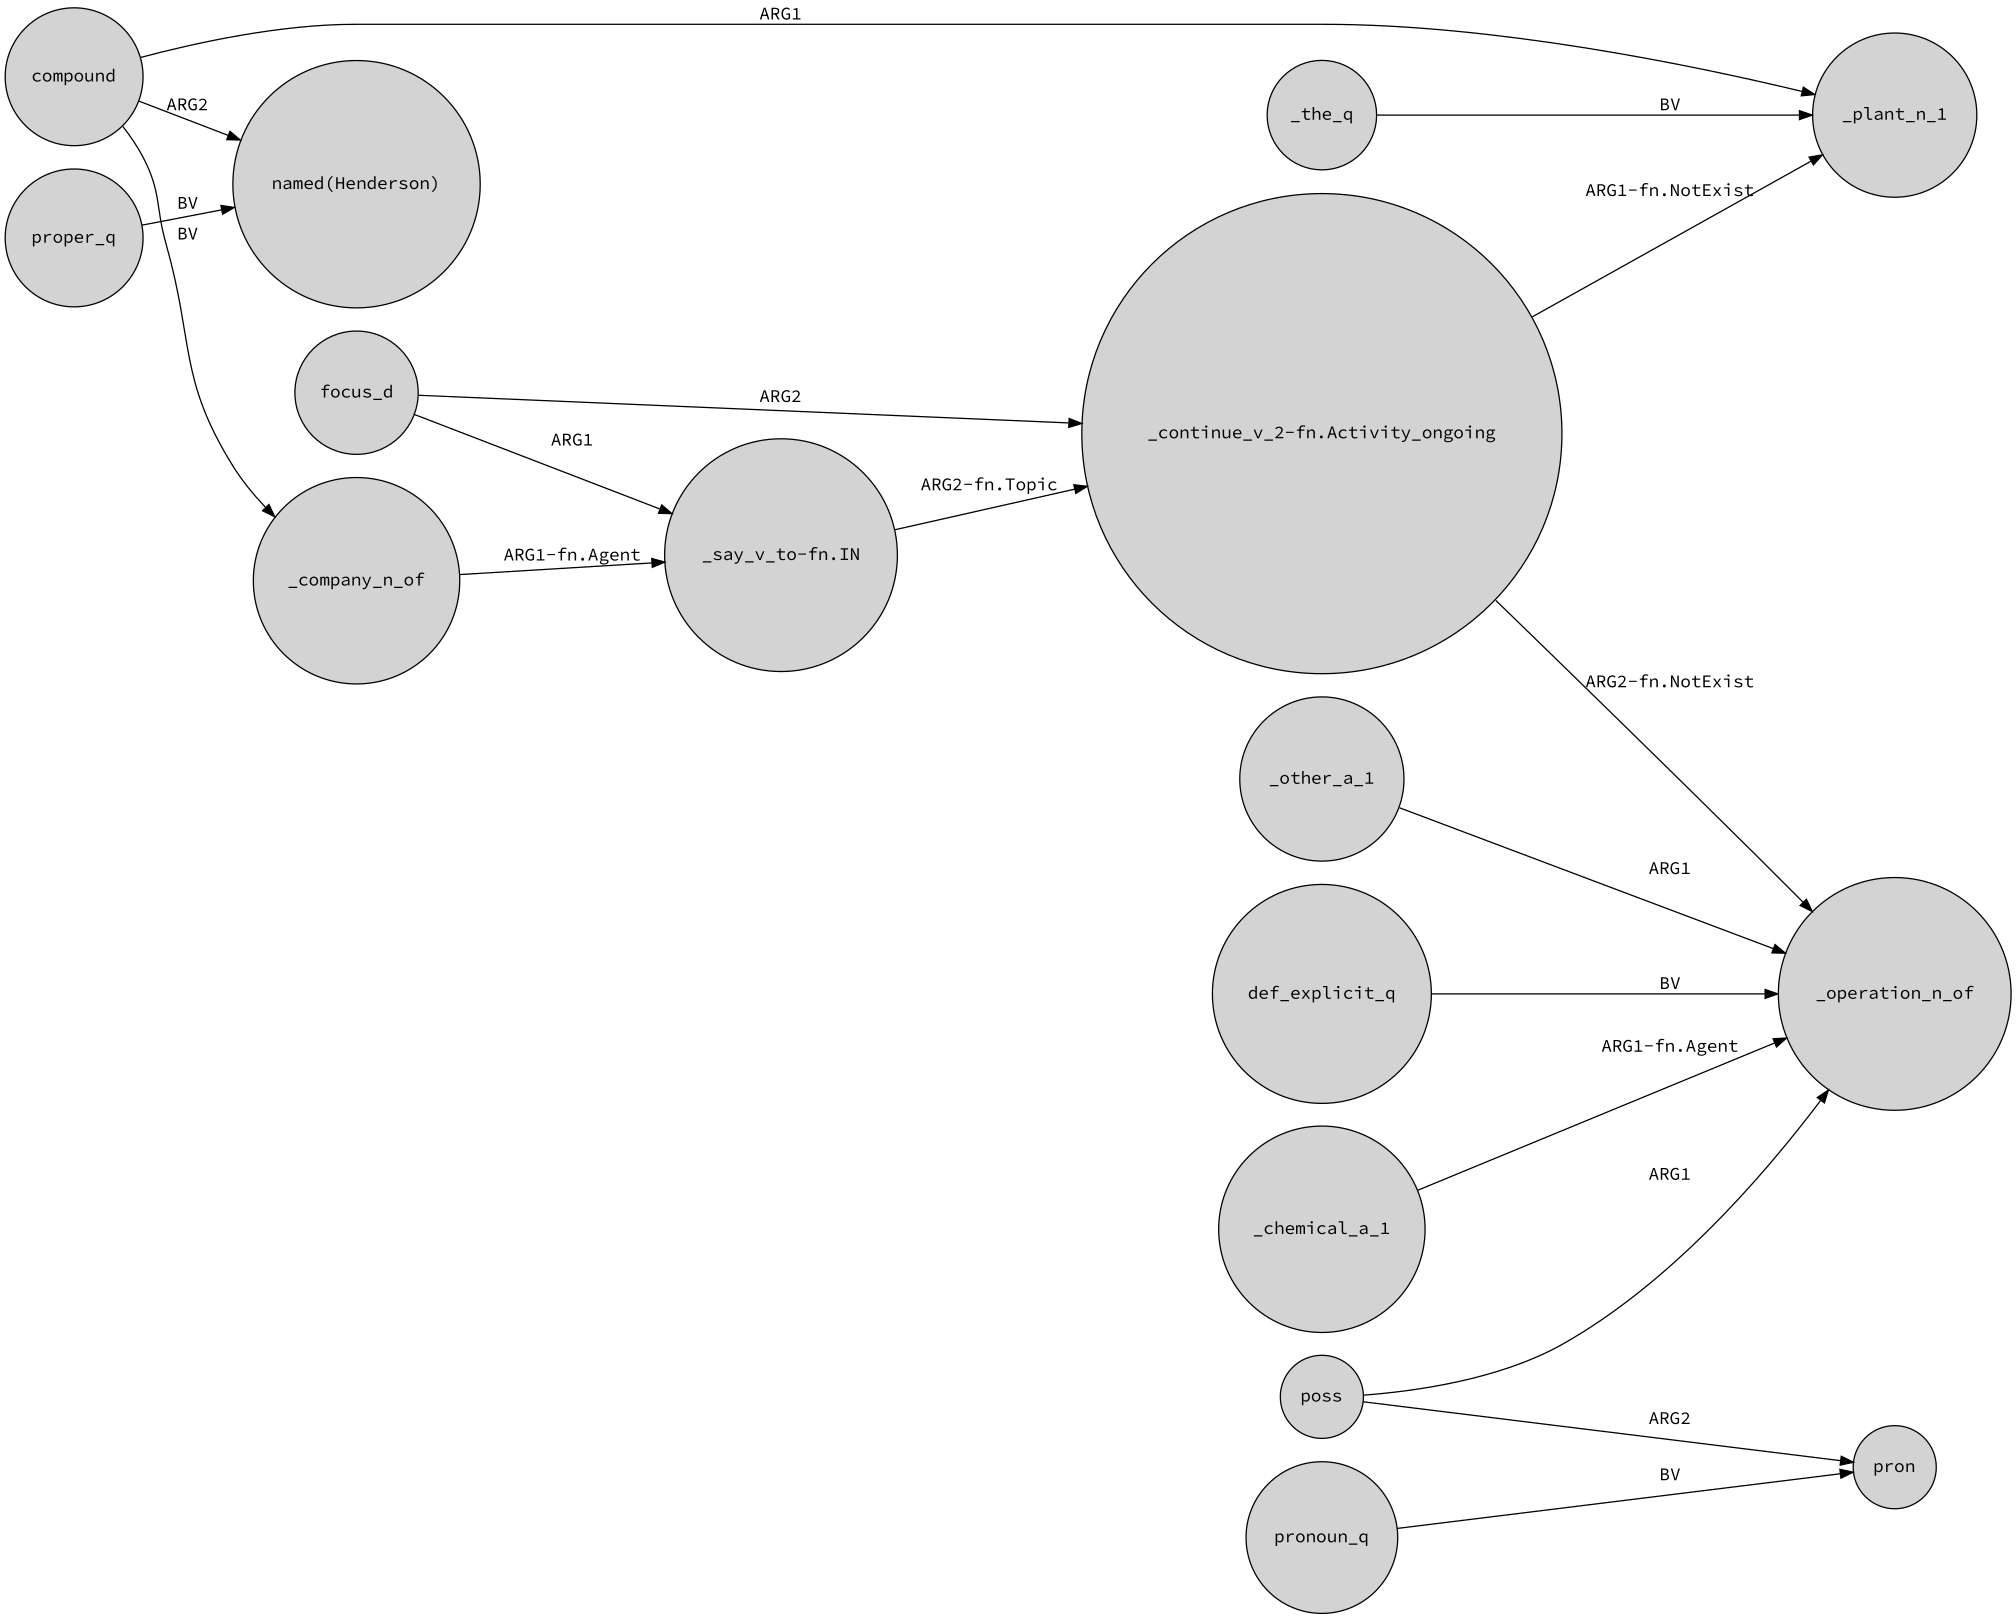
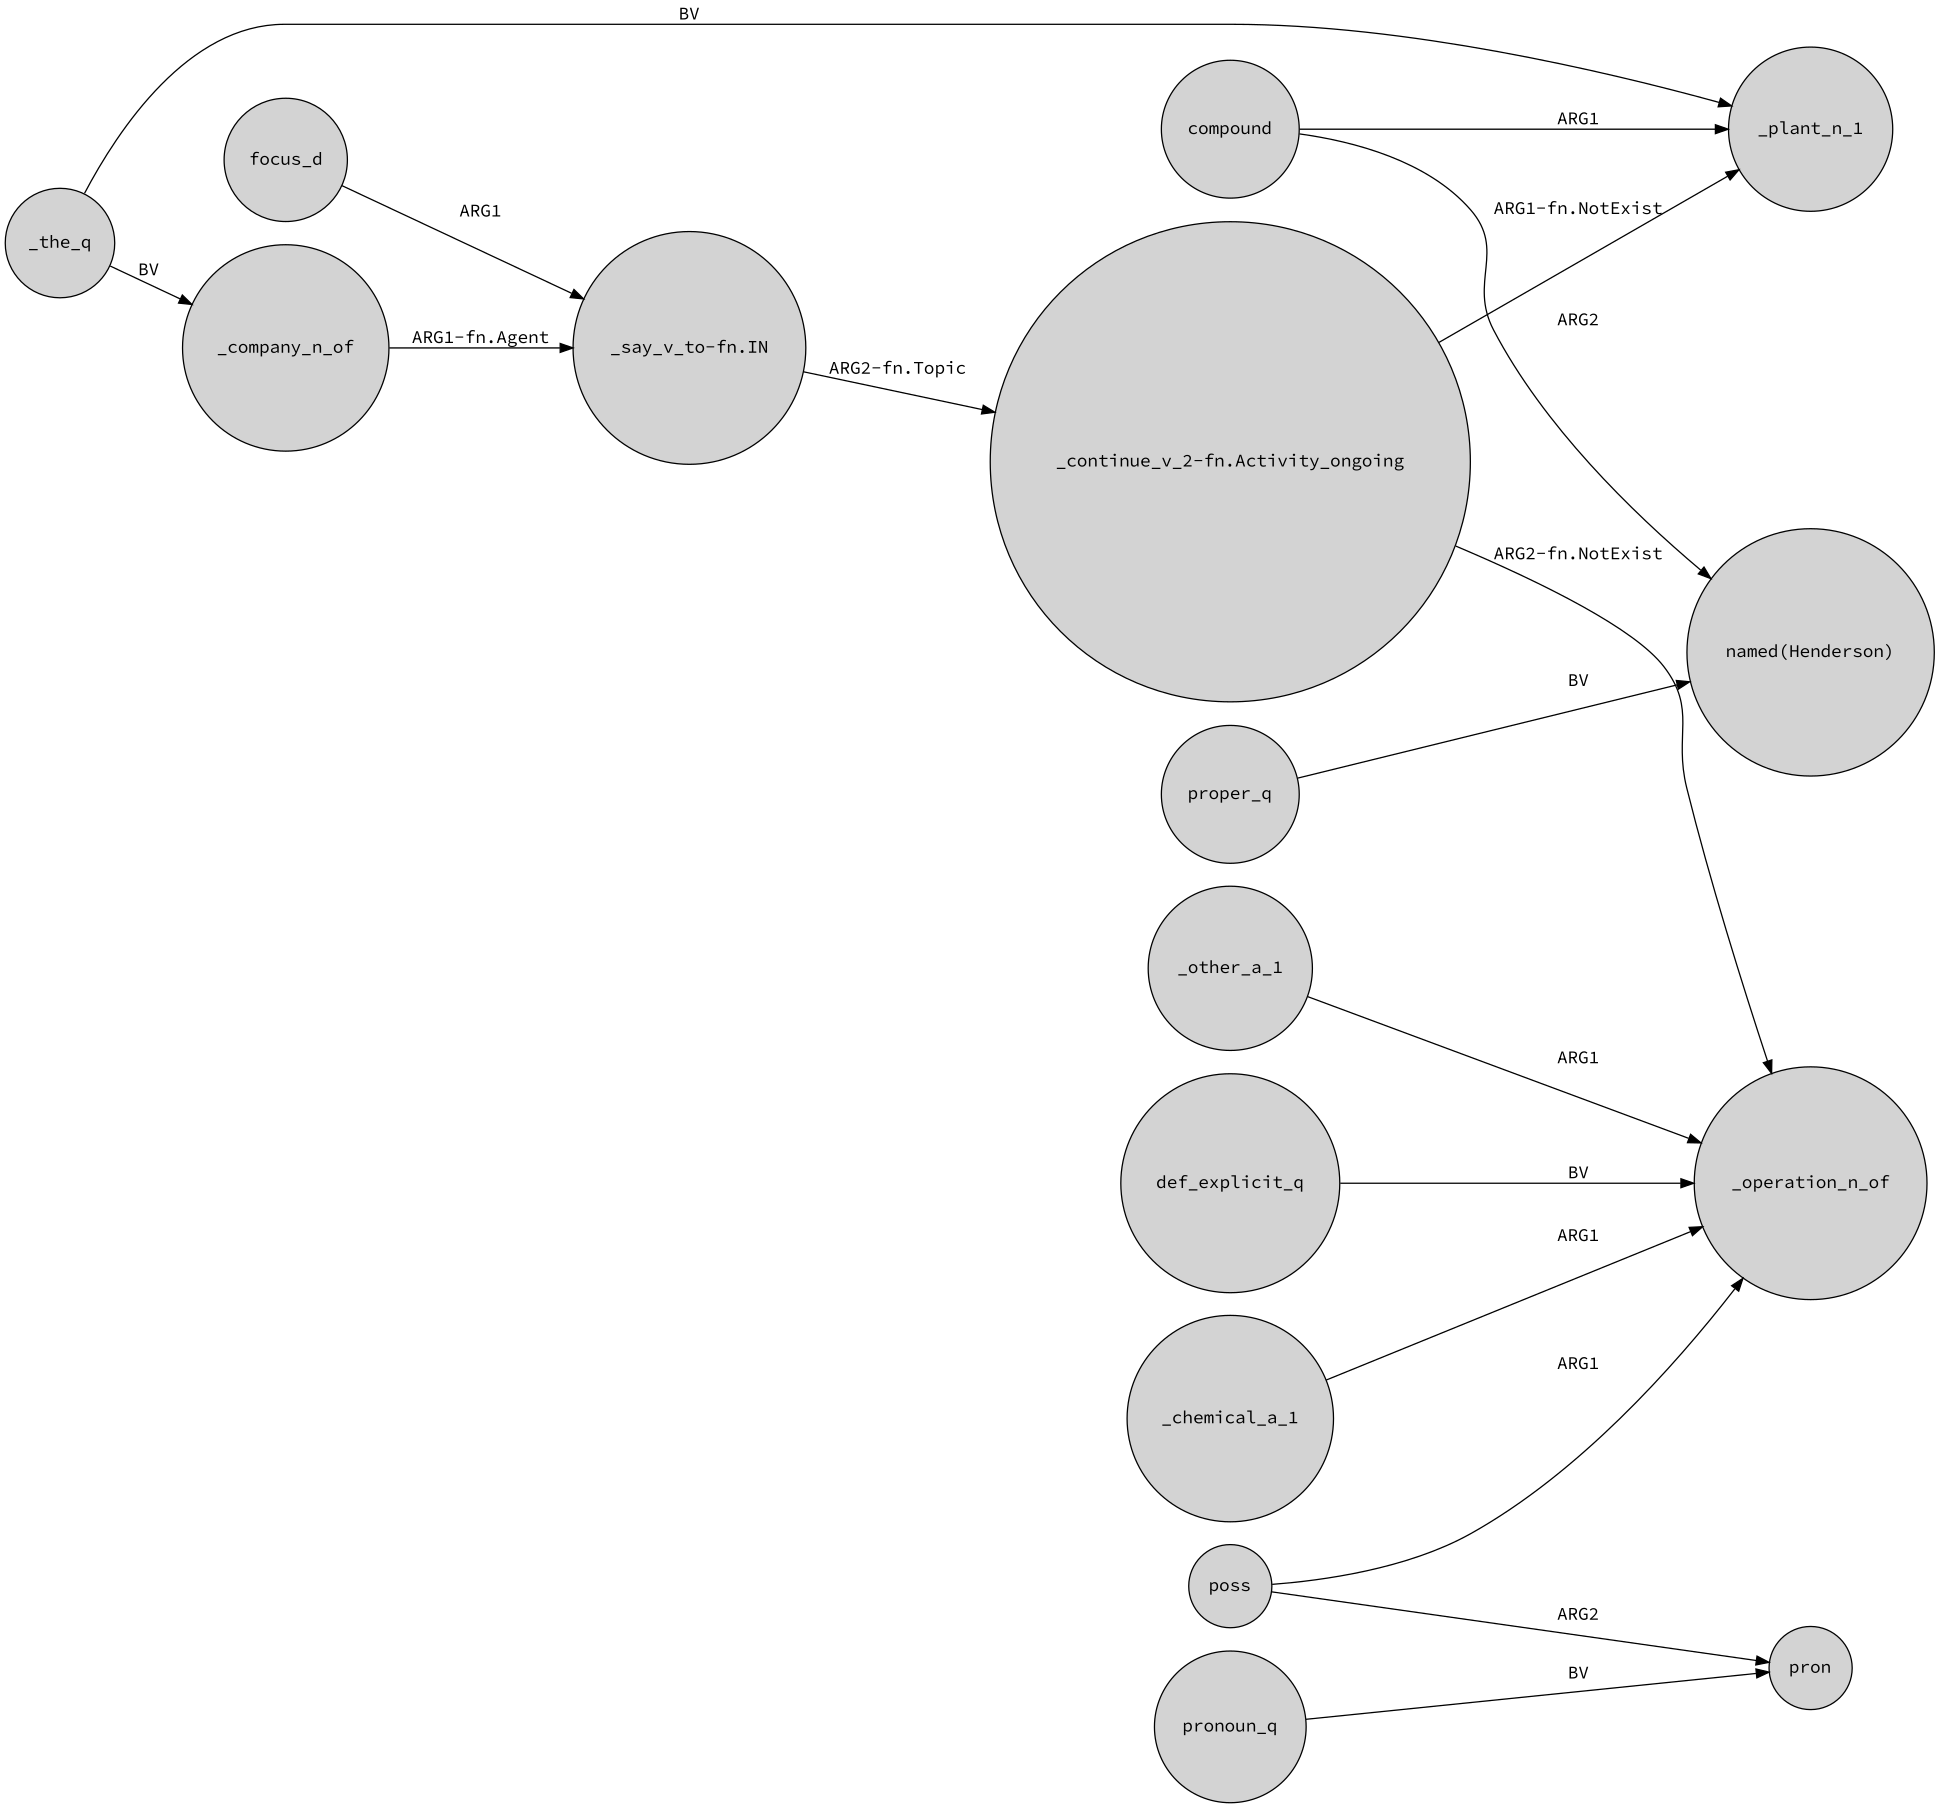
(183, 322) -> (145, 282)
(743, 409) -> none
(1670, 1047) -> (1579, 1236)
